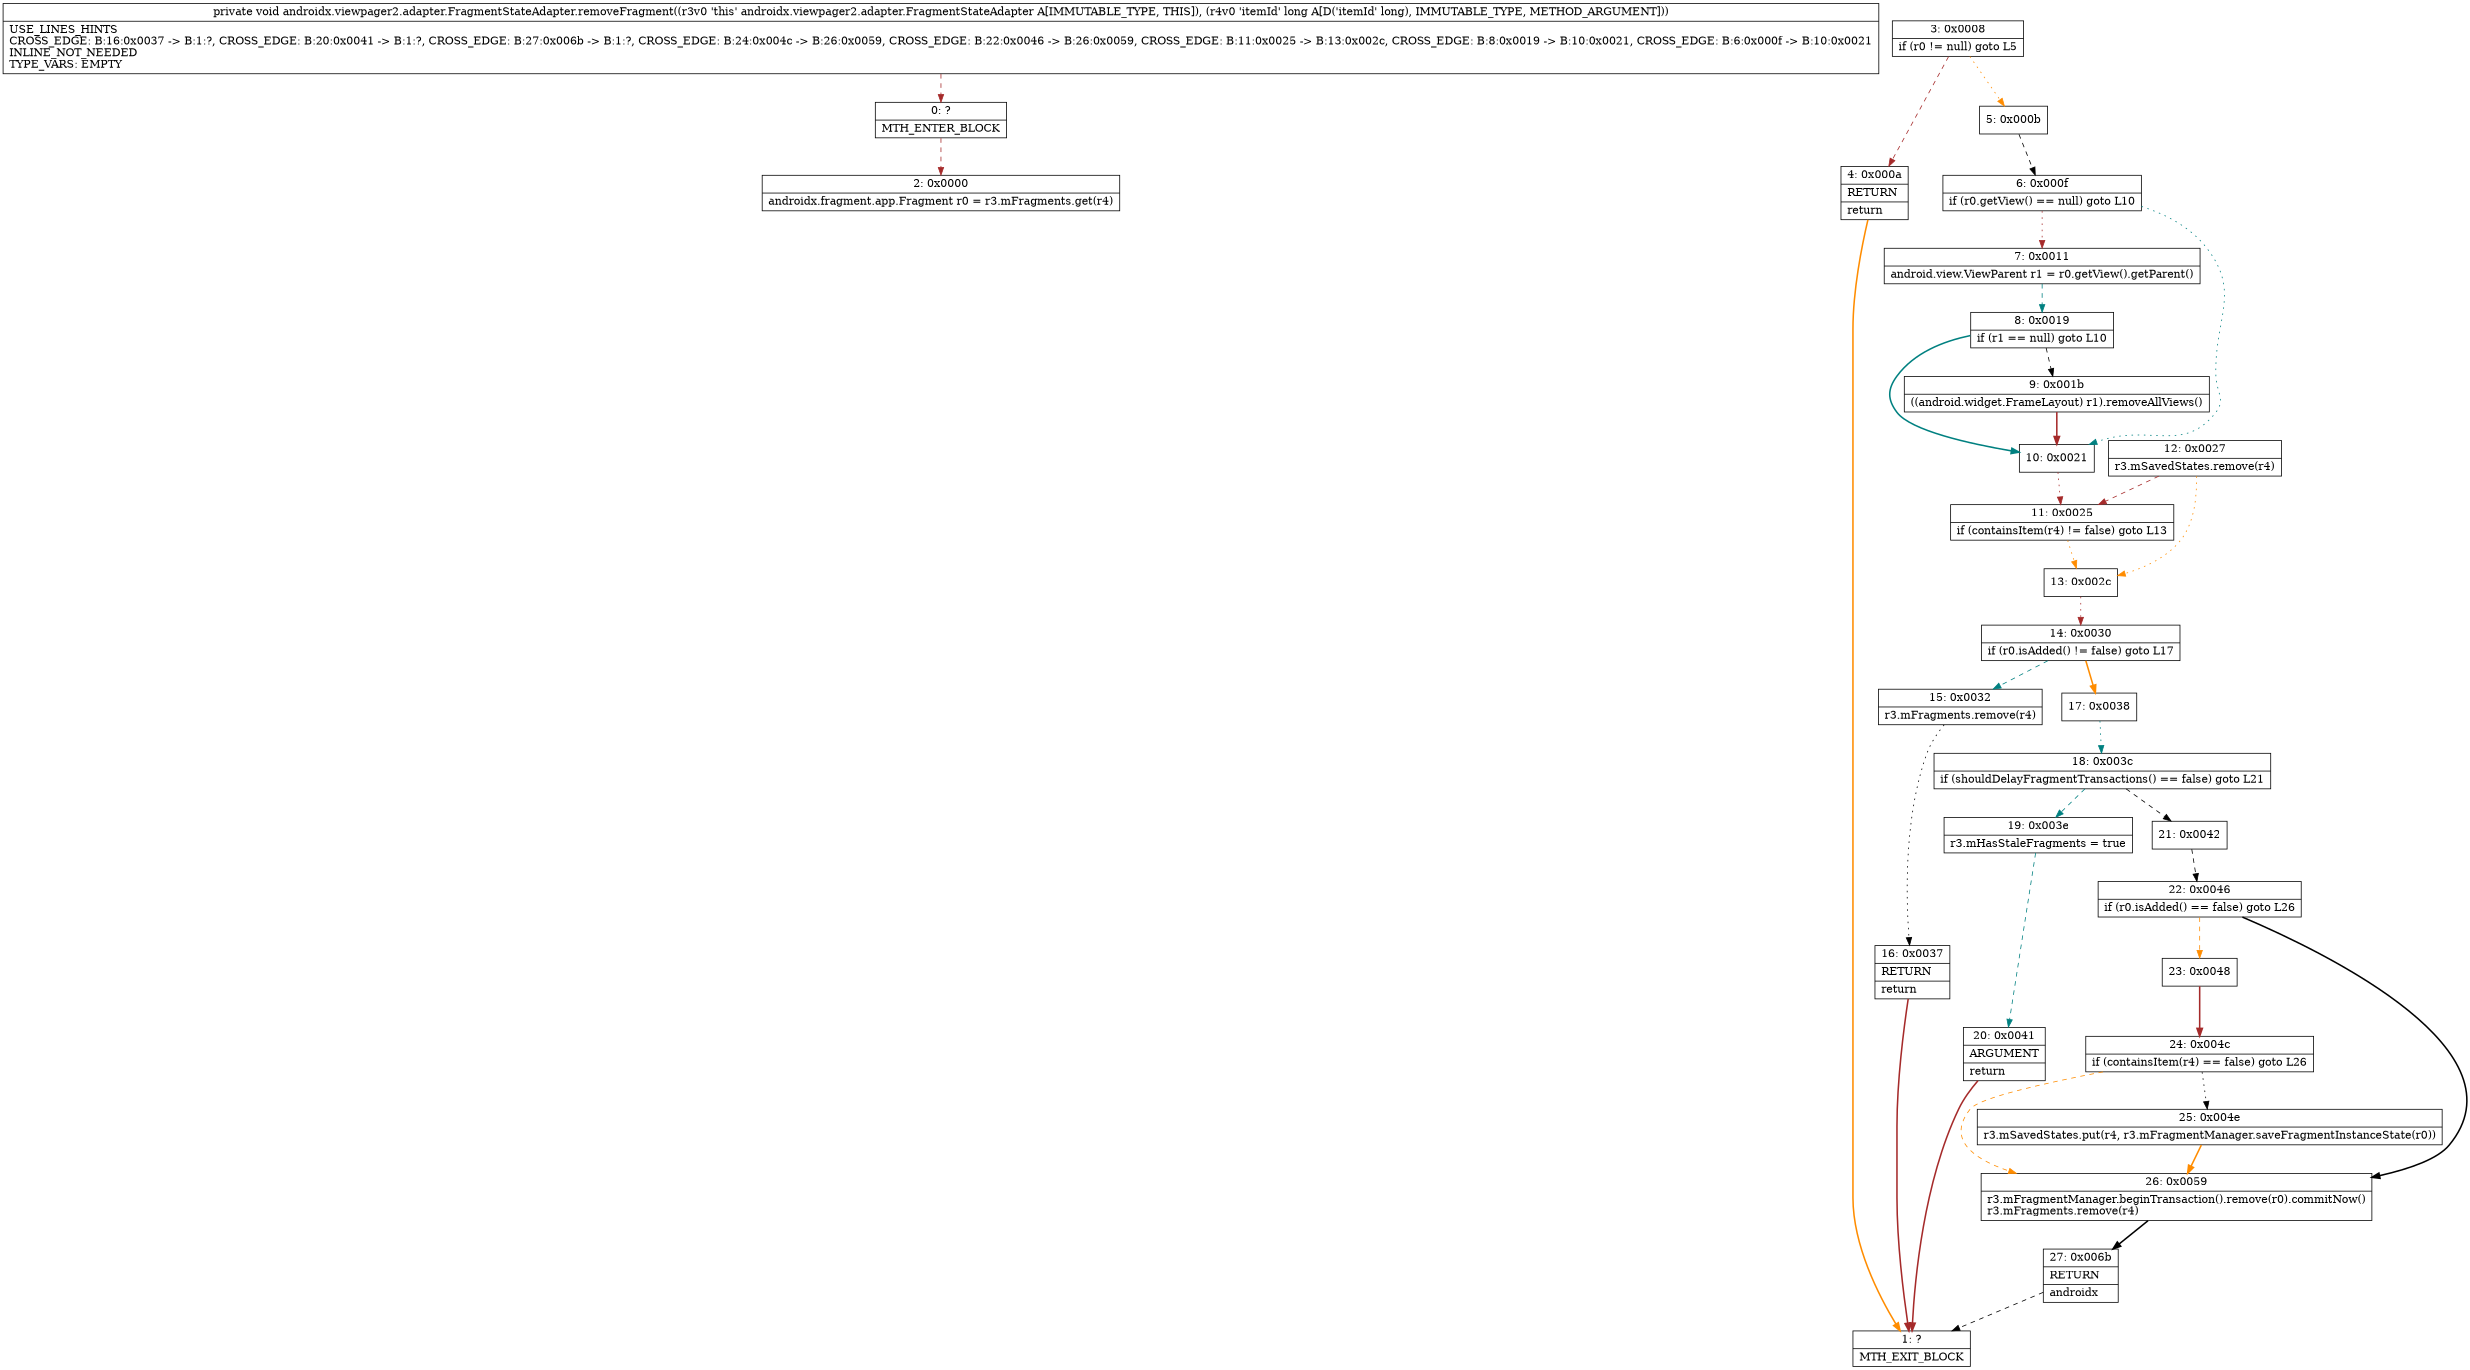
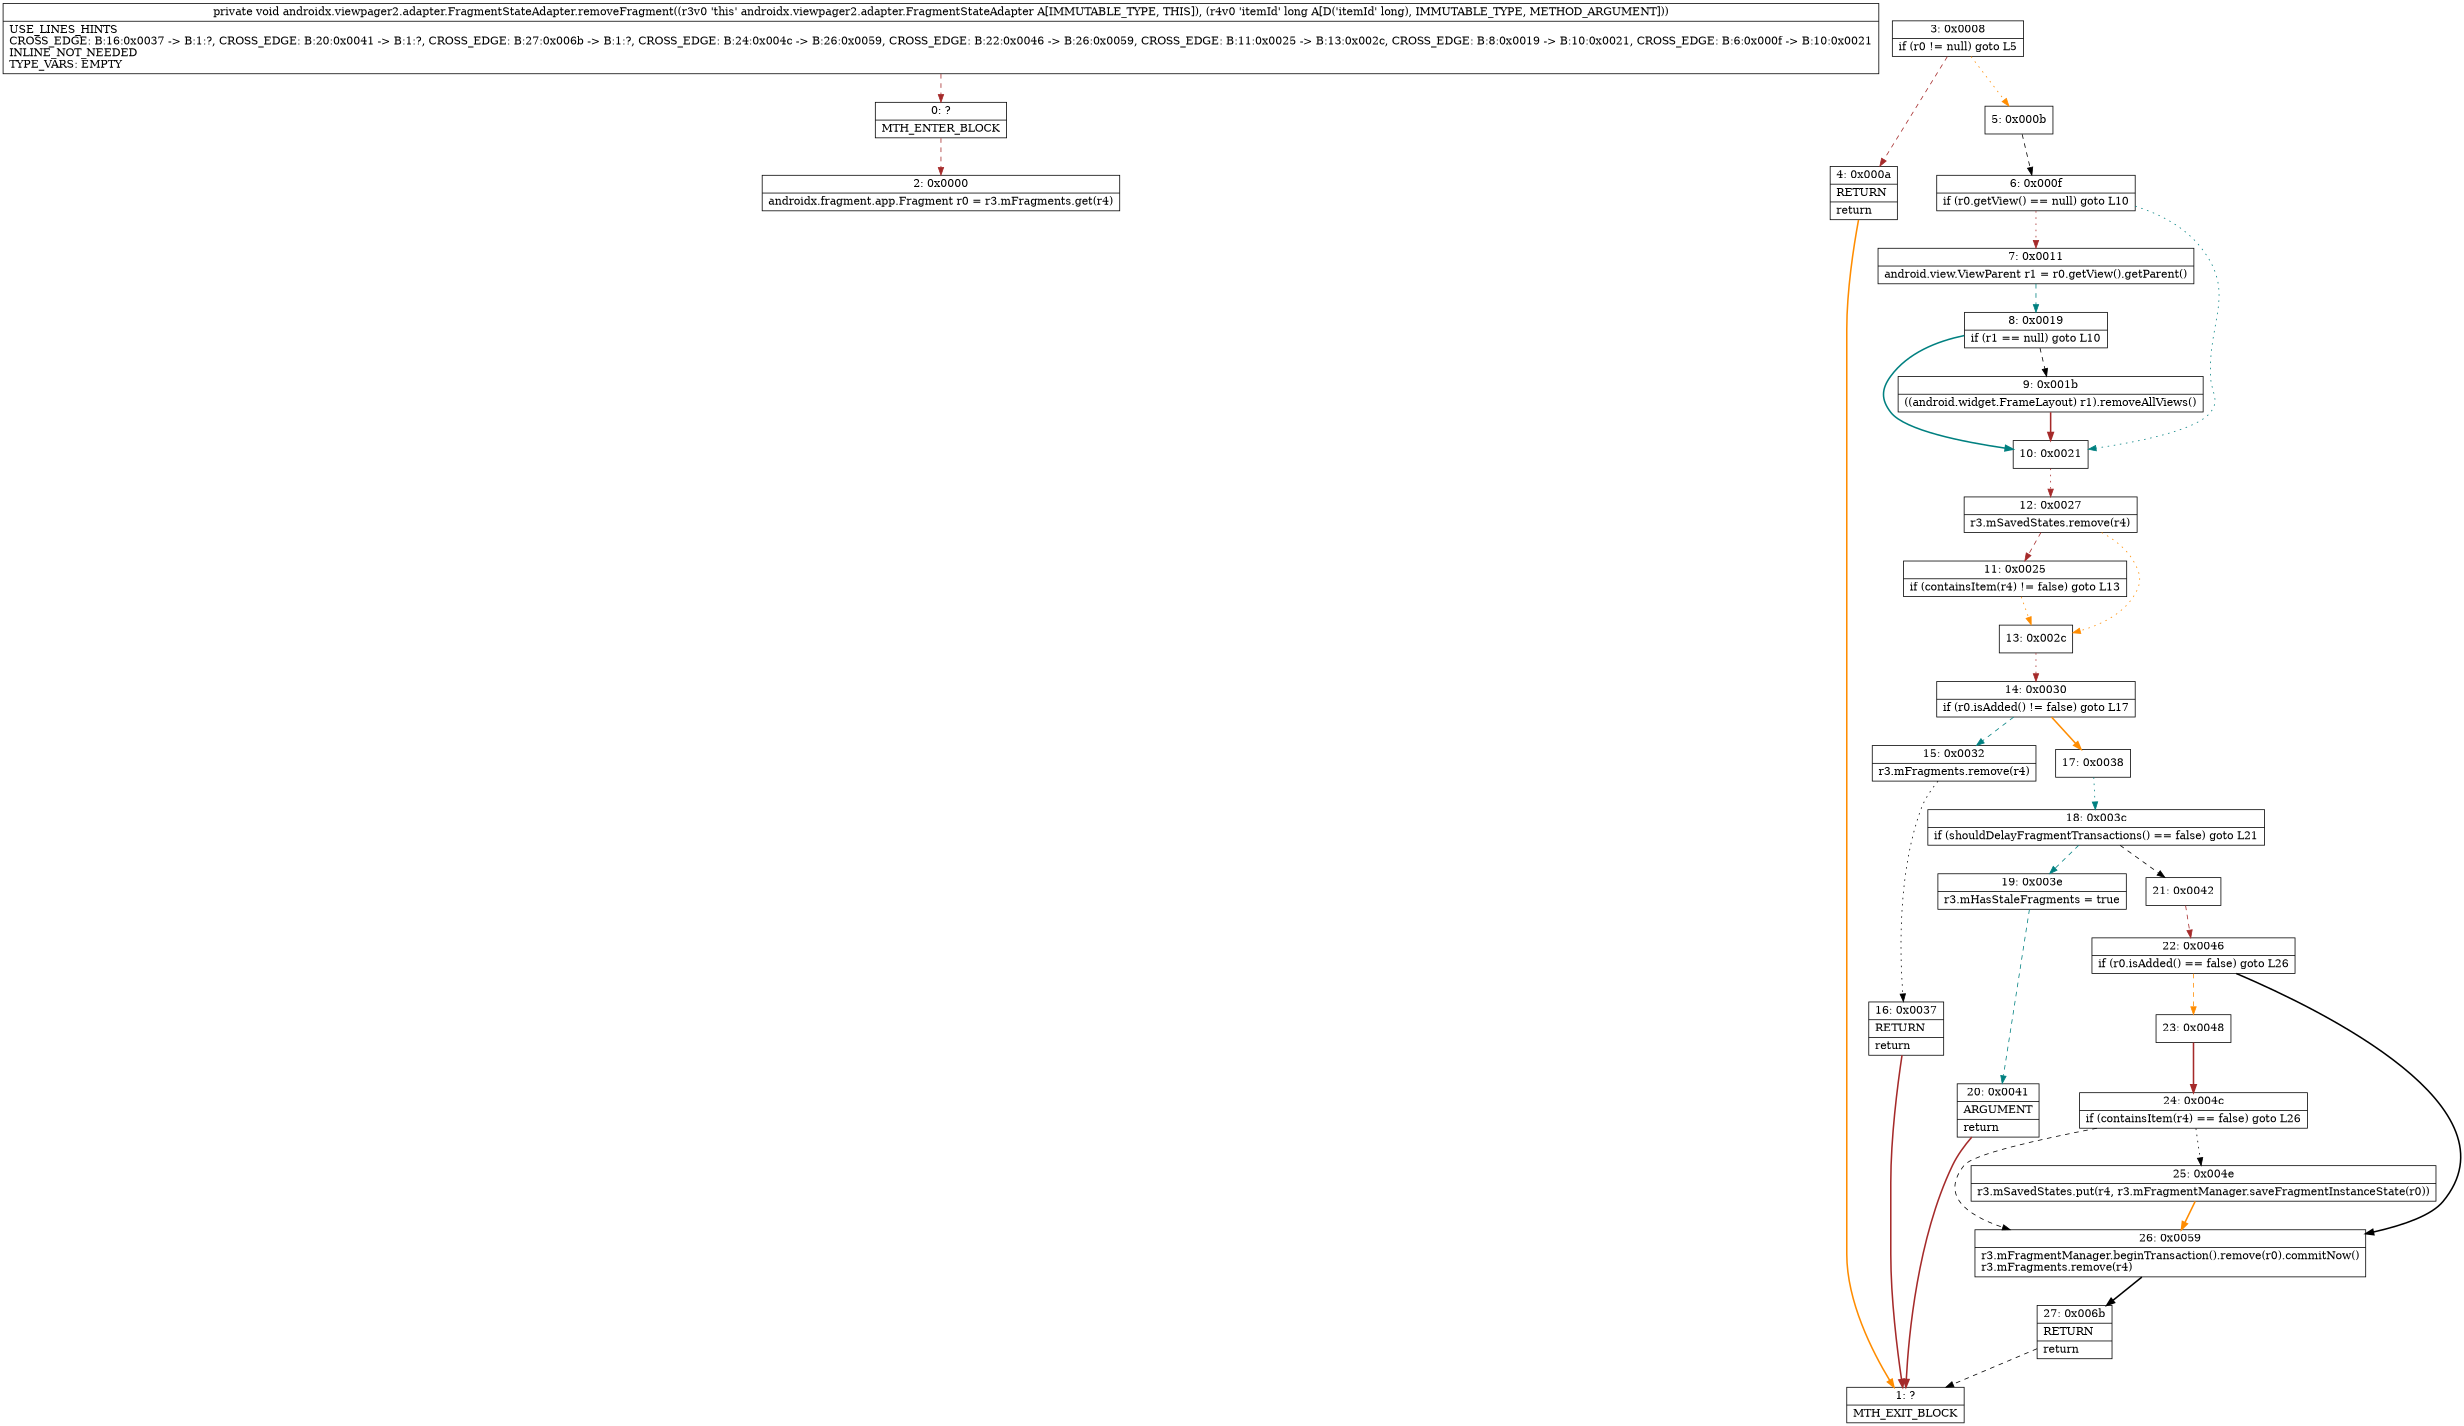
(2059, 485) -> (2051, 479)
(2194, 861) -> (2188, 918)
(1992, 1098) -> (1986, 1155)
(2074, 1293) -> (2061, 1349)
